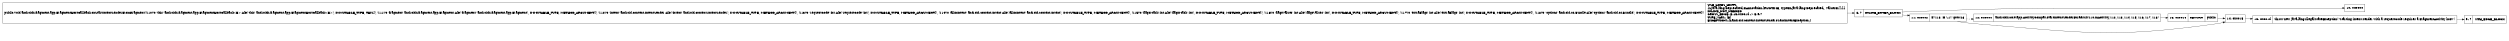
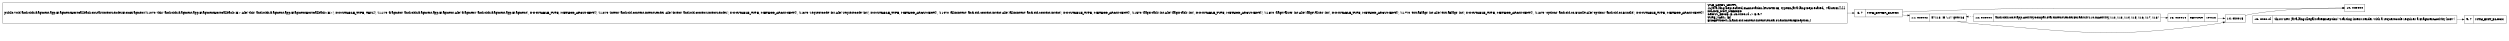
(1883, 13) -> (1883, 13)
(2211, 18) -> (2211, 18)
(1969, 19) -> (1971, 17)
(2248, 19) -> (2294, 9)
(2490, 19) -> (2489, 19)
